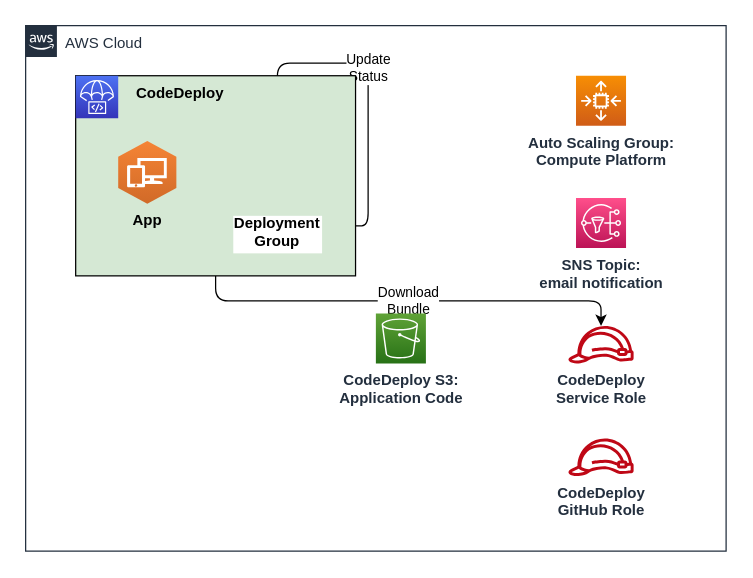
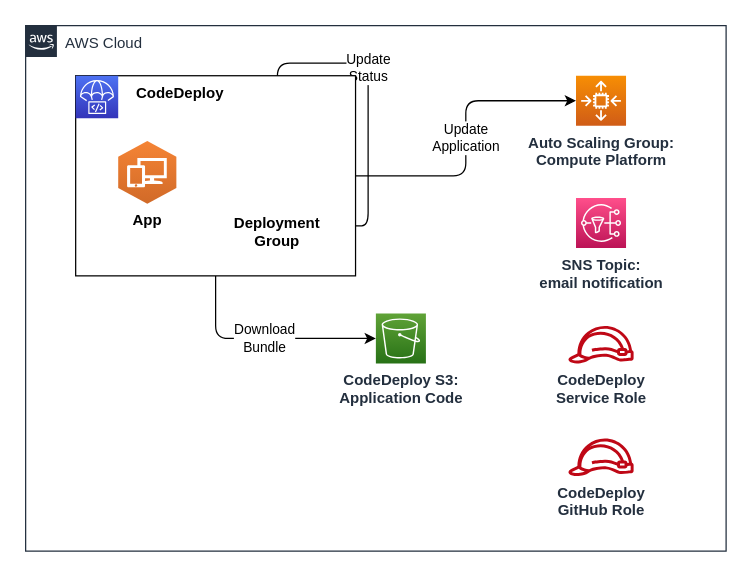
none -> (466, 142)
(215, 176) -> (215, 176)
(522, 301) -> (330, 338)
